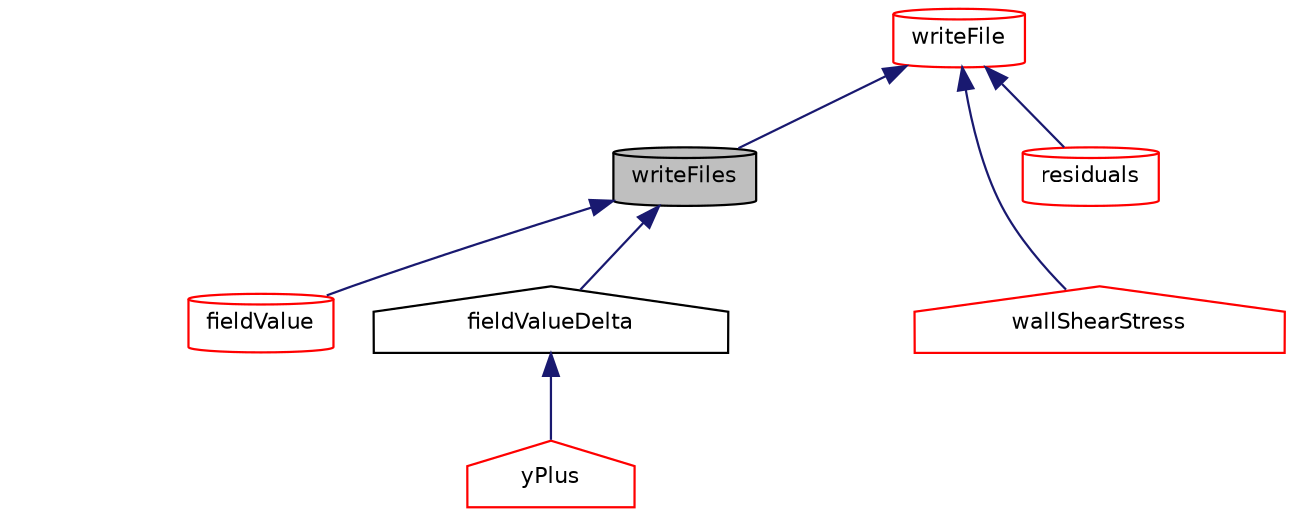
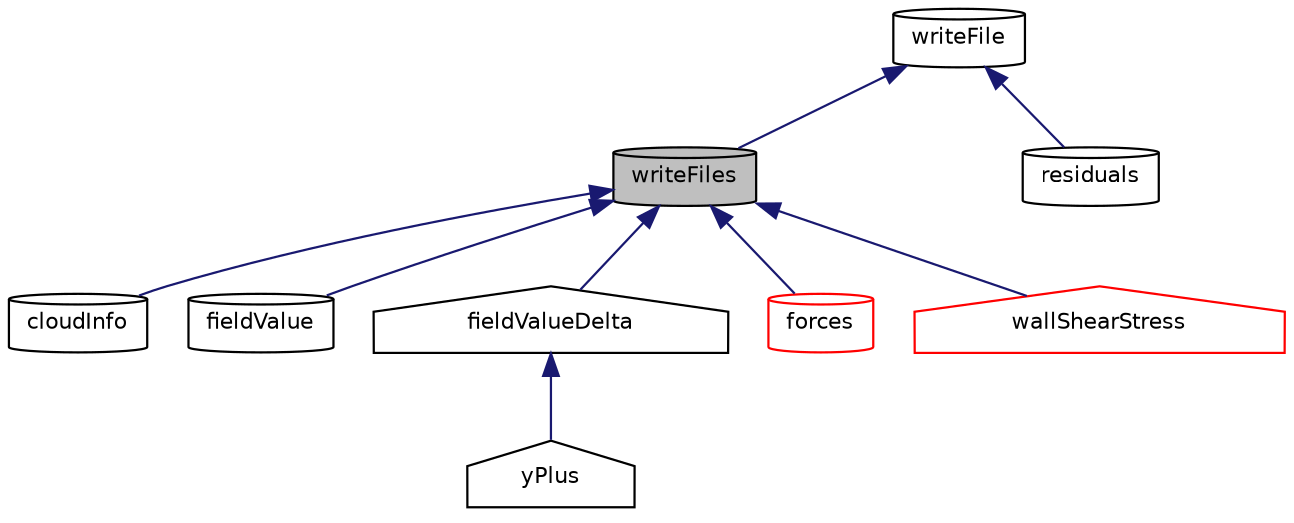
(959, 38) -> (959, 38)
(1091, 177) -> (1091, 177)
(998, 199) -> (903, 253)
none -> (78, 323)
(261, 323) -> (261, 323)
none -> (821, 323)
(551, 477) -> (551, 477)
